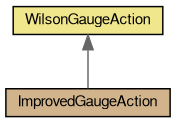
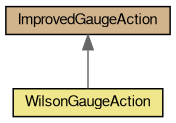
(88, 69) -> (88, 69)
